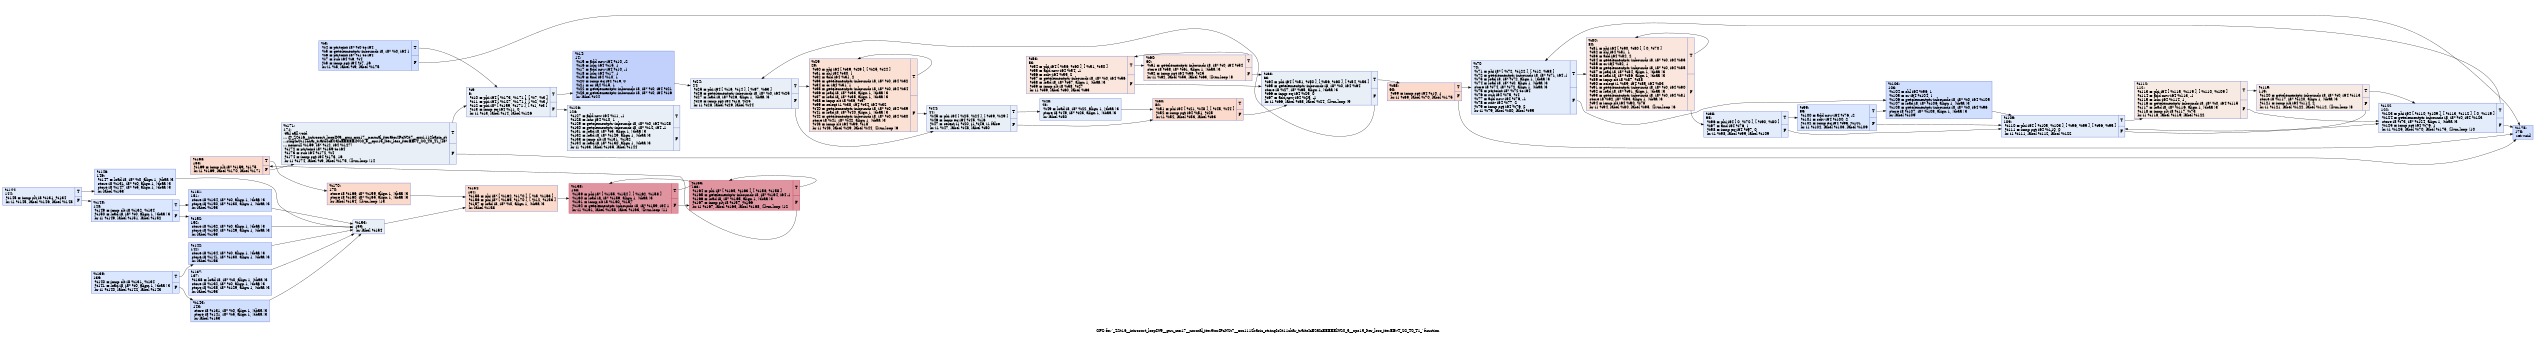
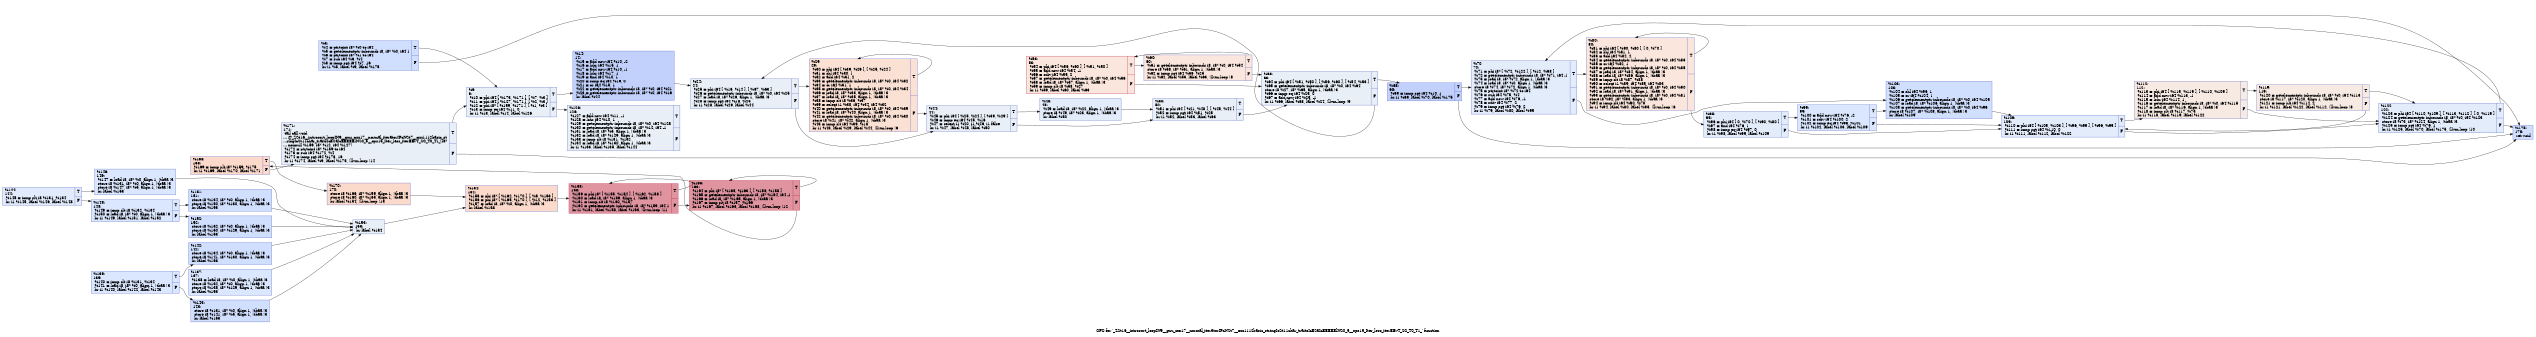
(1080, 75) -> (1080, 75)
(1424, 92) -> (1424, 92)
(1198, 109) -> (1198, 109)
